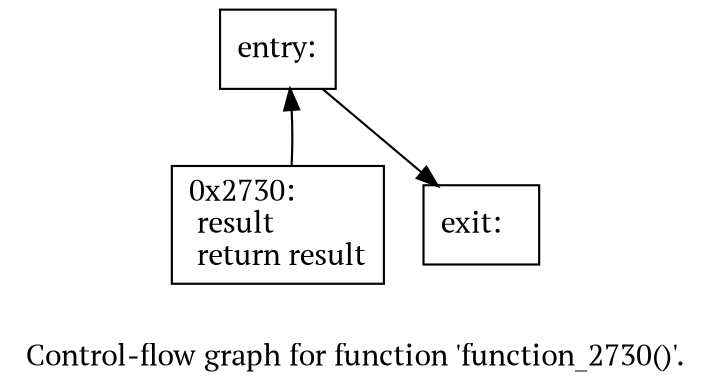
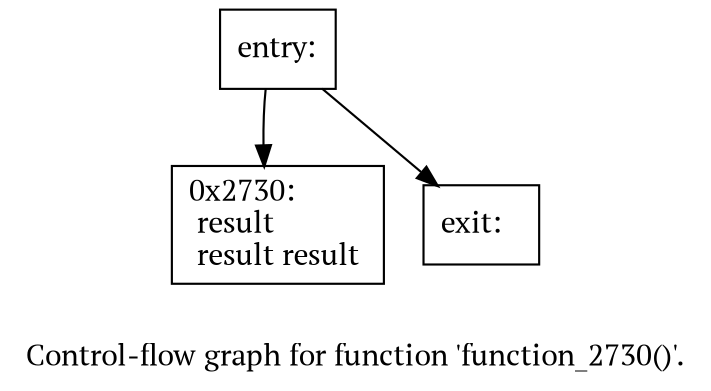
(292, 139) -> (264, 117)
(278, 256) -> (275, 256)
